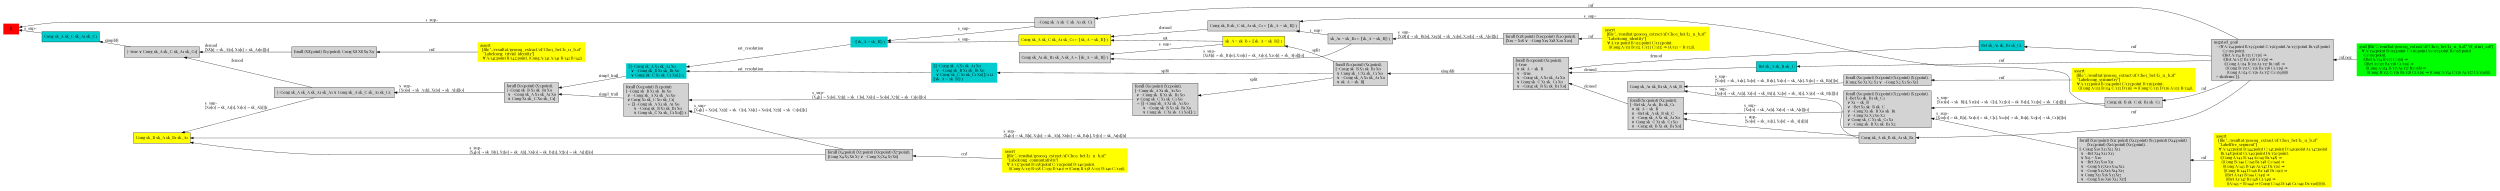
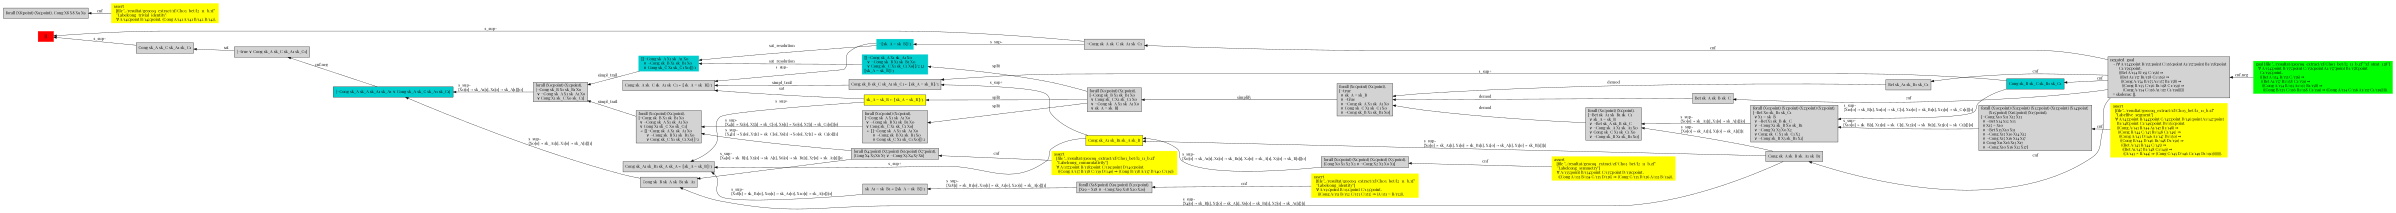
(1165, 28) -> (782, 83)
(1314, 33) -> (1028, 89)
(71, 37) -> (165, 48)
(1065, 40) -> (669, 85)
(112, 41) -> (226, 48)
(955, 42) -> (805, 73)
(2002, 46) -> (1908, 85)
(247, 52) -> none
(237, 61) -> (321, 65)
(1777, 67) -> (1713, 98)
(1656, 87) -> (1114, 141)
(334, 93) -> (393, 92)
(2134, 102) -> (2035, 84)
(249, 115) -> (523, 143)
(162, 138) -> (669, 182)
none -> (909, 167)
